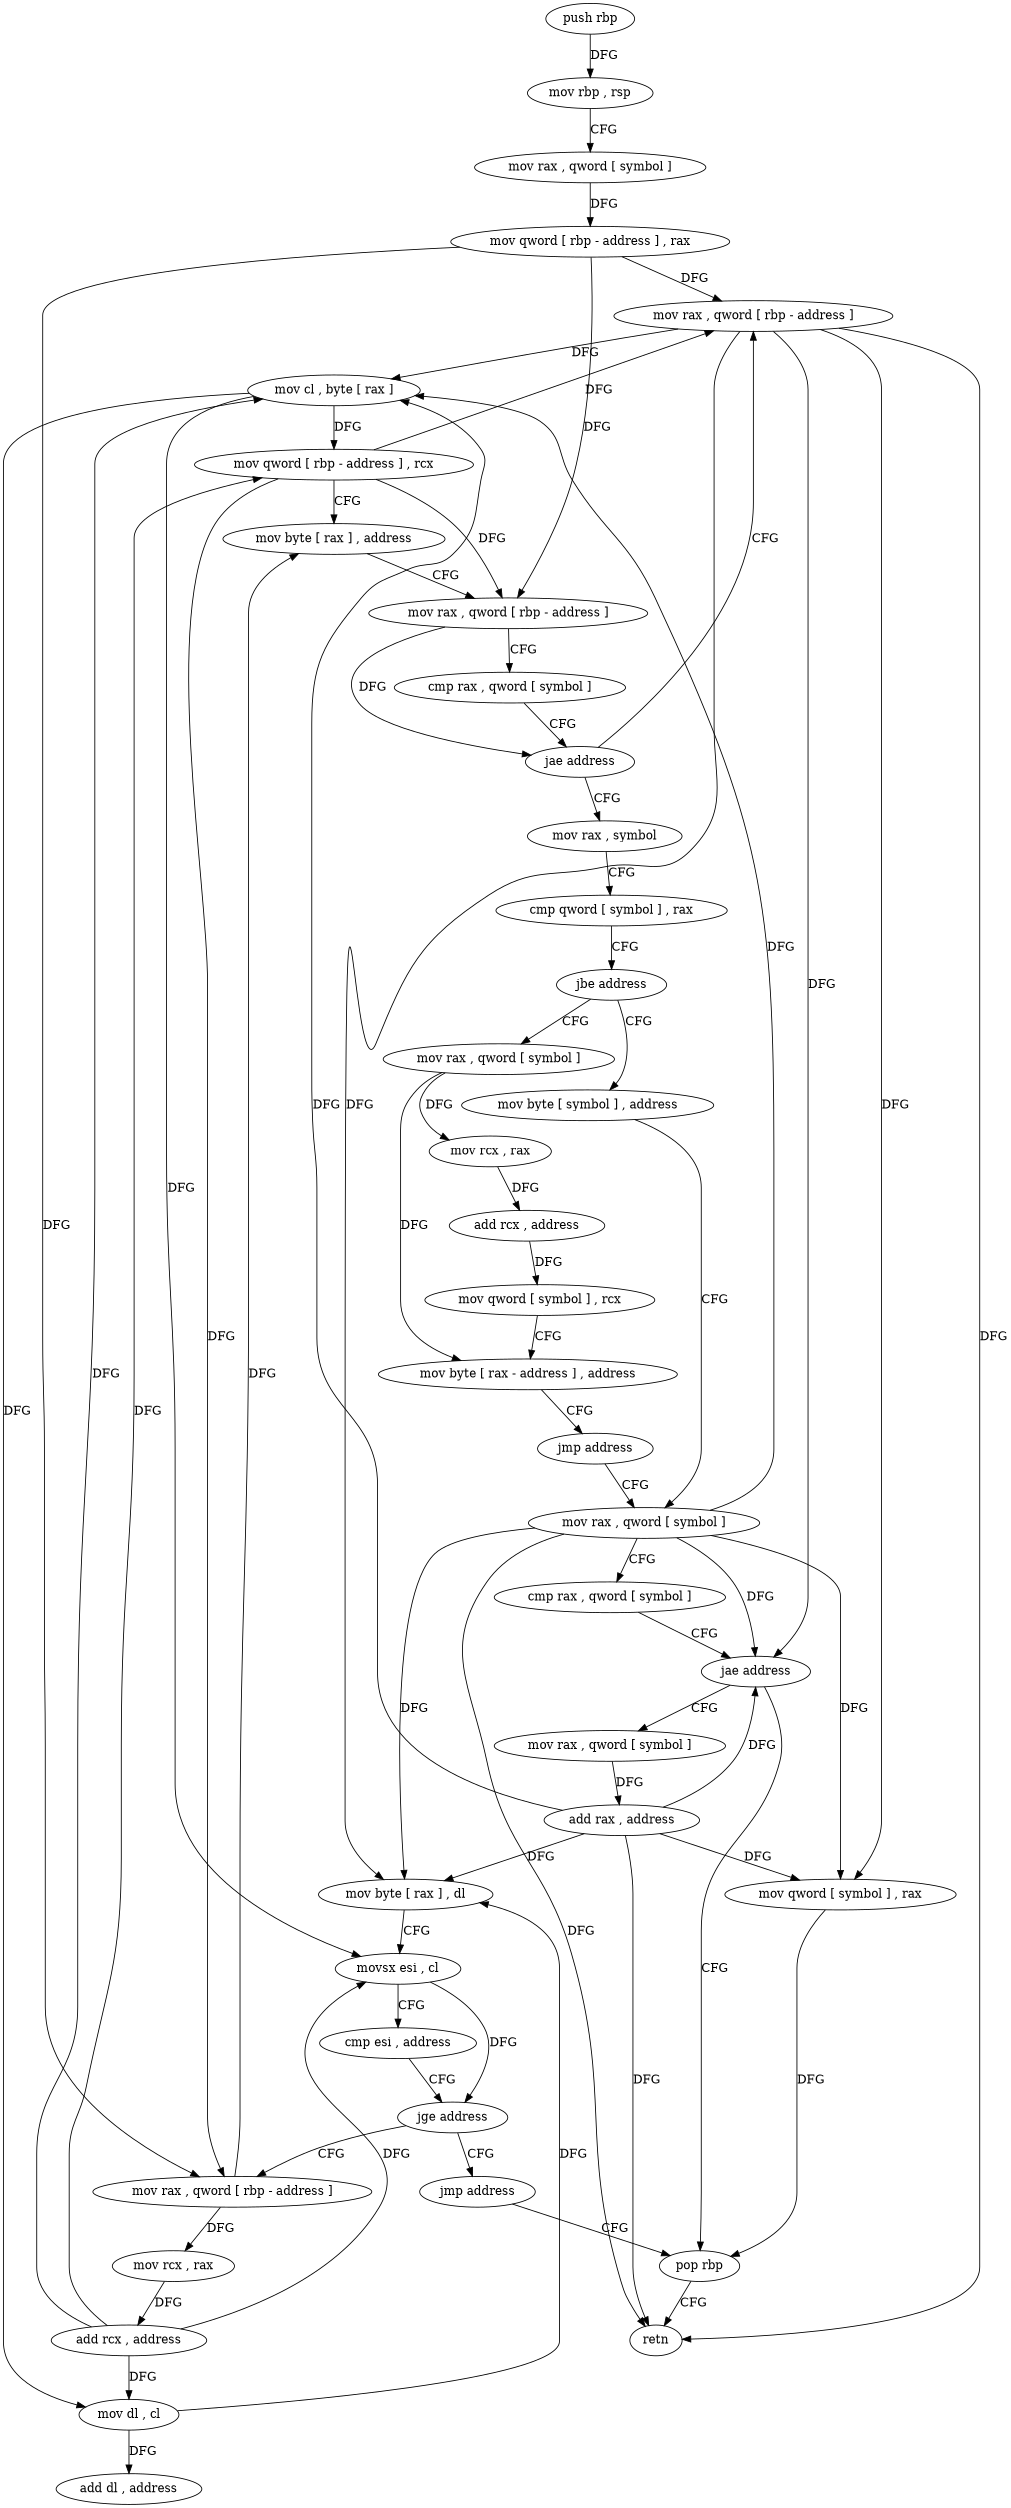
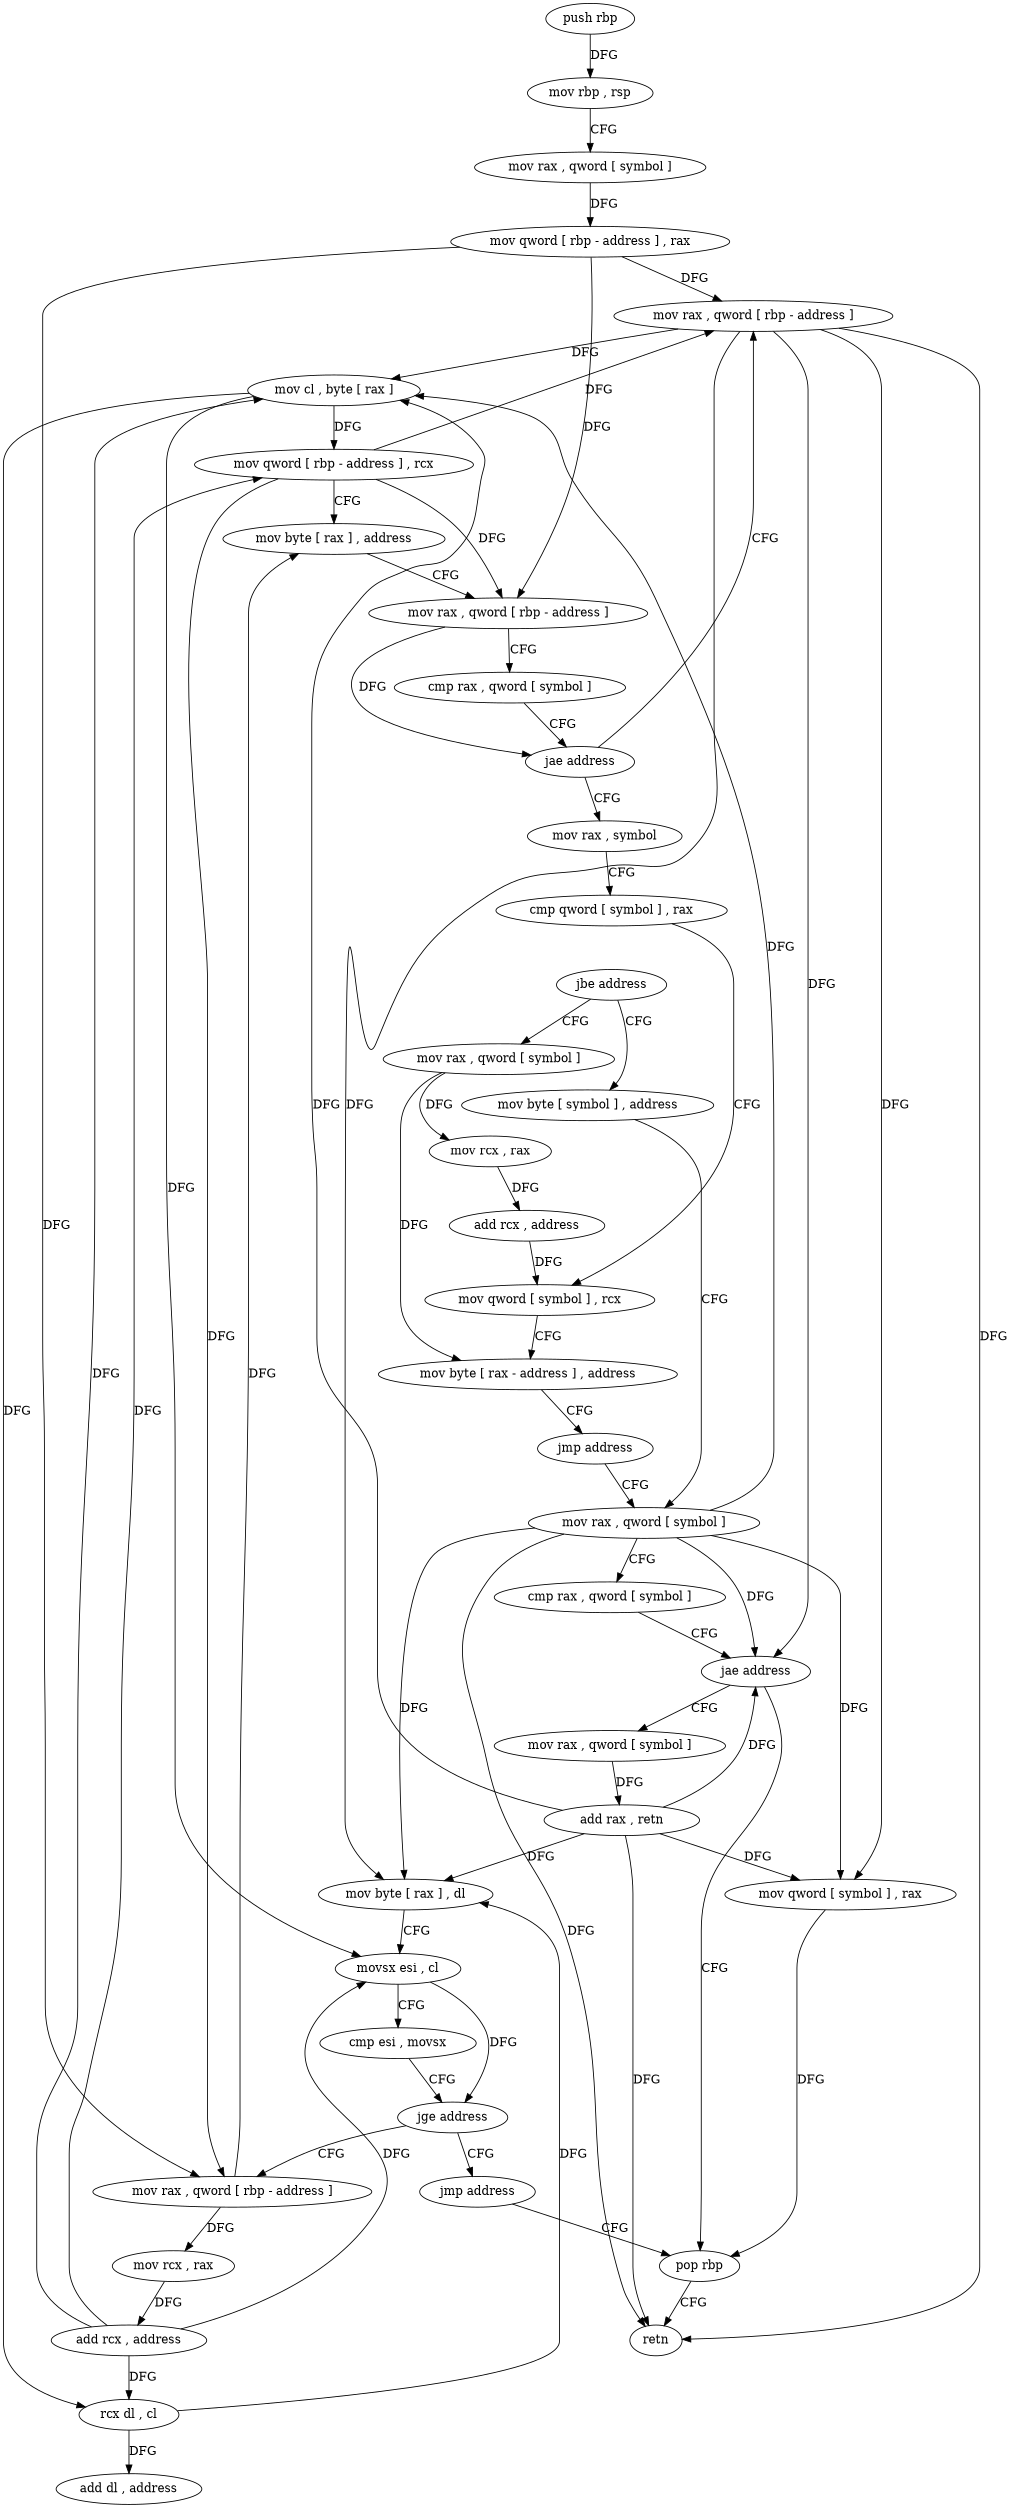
(612, 943) -> (732, 1121)
(622, 1820) -> (622, 1820)
(398, 2043) -> (398, 2043)
(129, 2415) -> (129, 2415)
